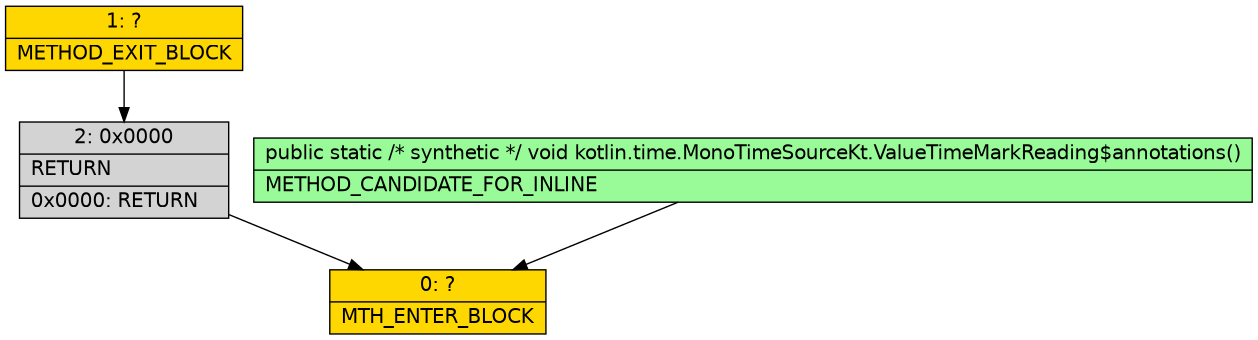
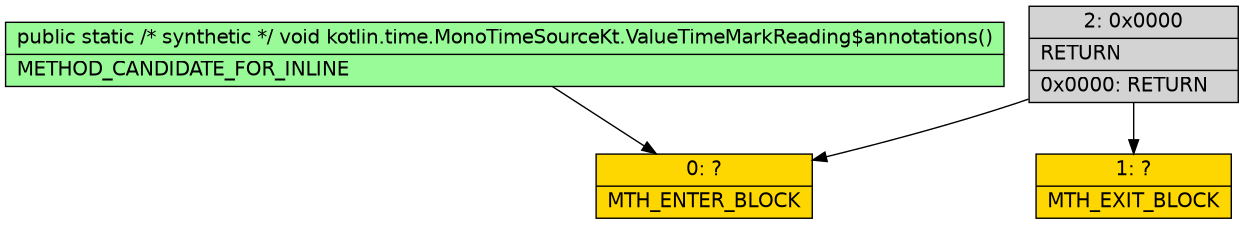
(124, 54) -> (1134, 201)
(124, 89) -> (1134, 121)
